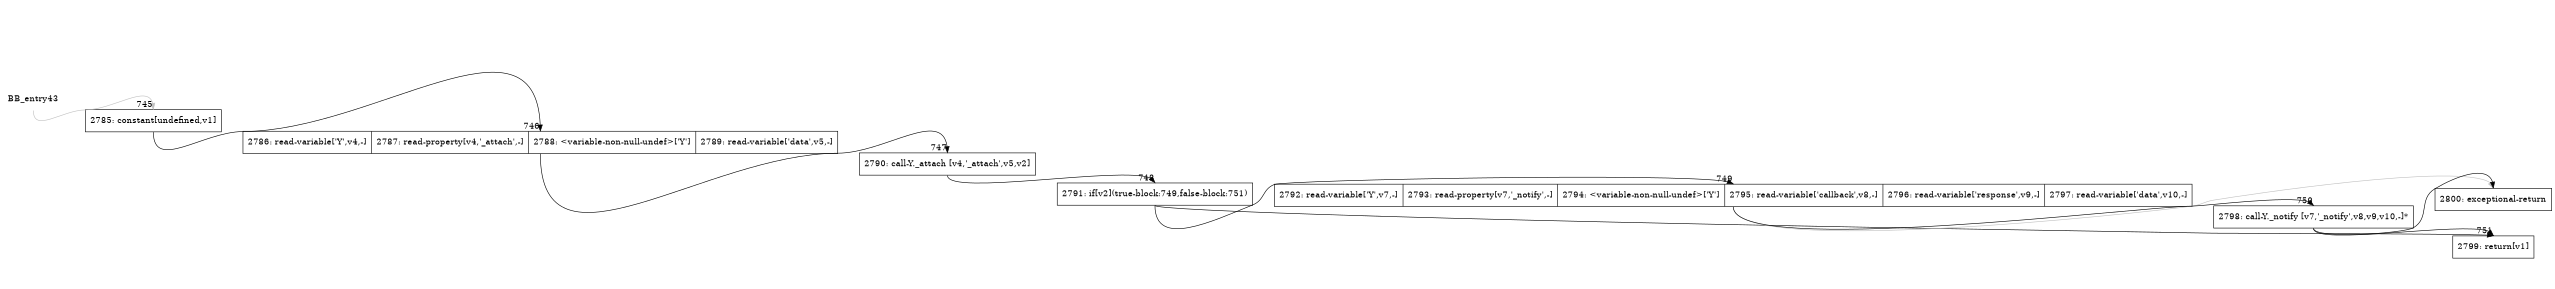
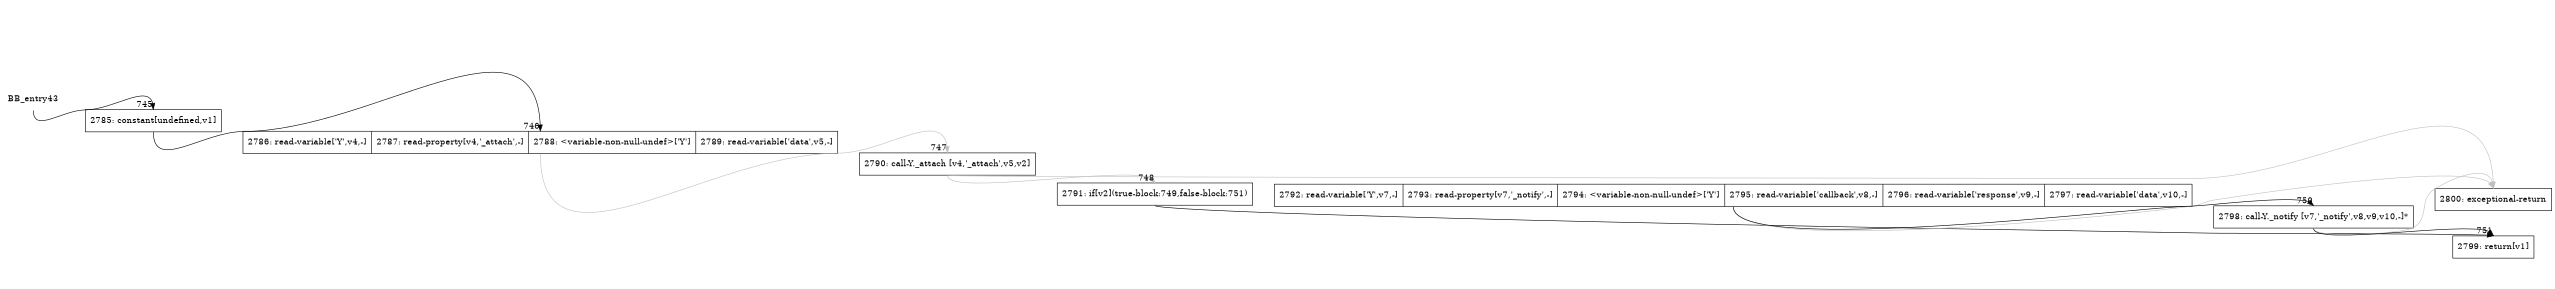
(92, 109) -> (92, 109)
(729, 174) -> (729, 174)
none -> (1740, 178)
(1048, 179) -> (1038, 180)
(1428, 179) -> none
(2417, 225) -> (2417, 225)
